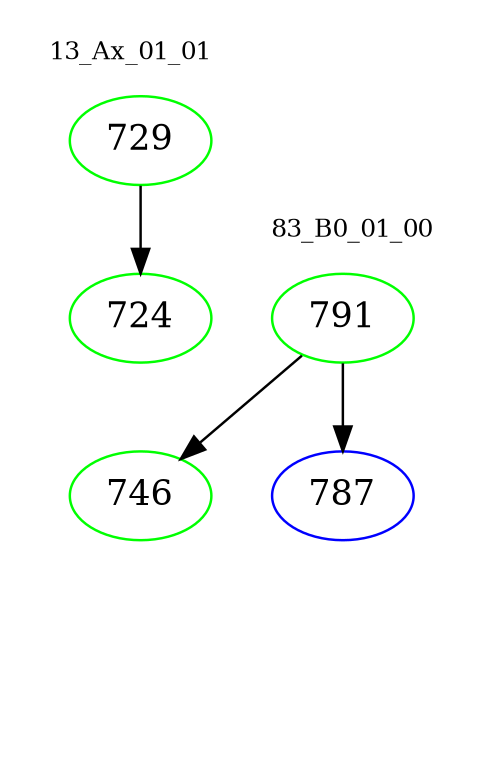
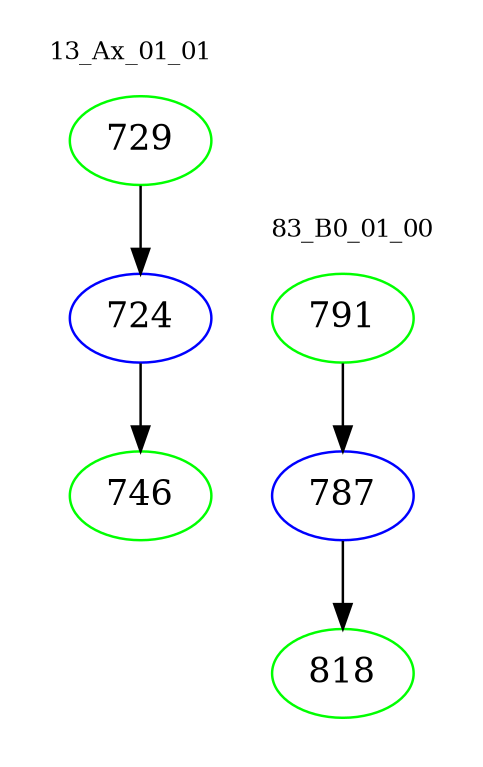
(141, 318) -> (141, 318)
(269, 384) -> (141, 395)
none -> (343, 673)
